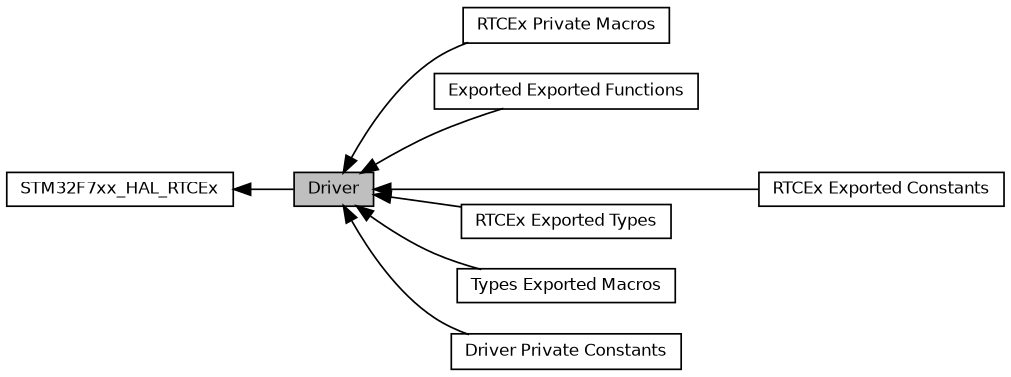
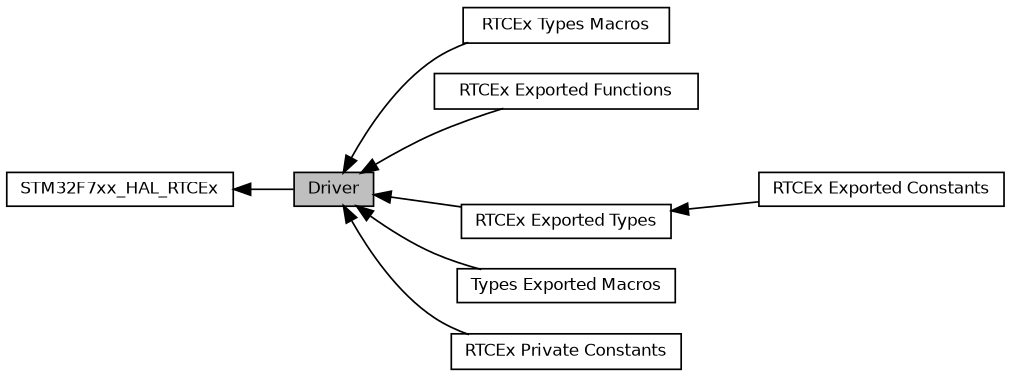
(566, 25) -> (566, 25)
(566, 91) -> (566, 91)
(575, 189) -> (724, 205)
(566, 352) -> (566, 352)
